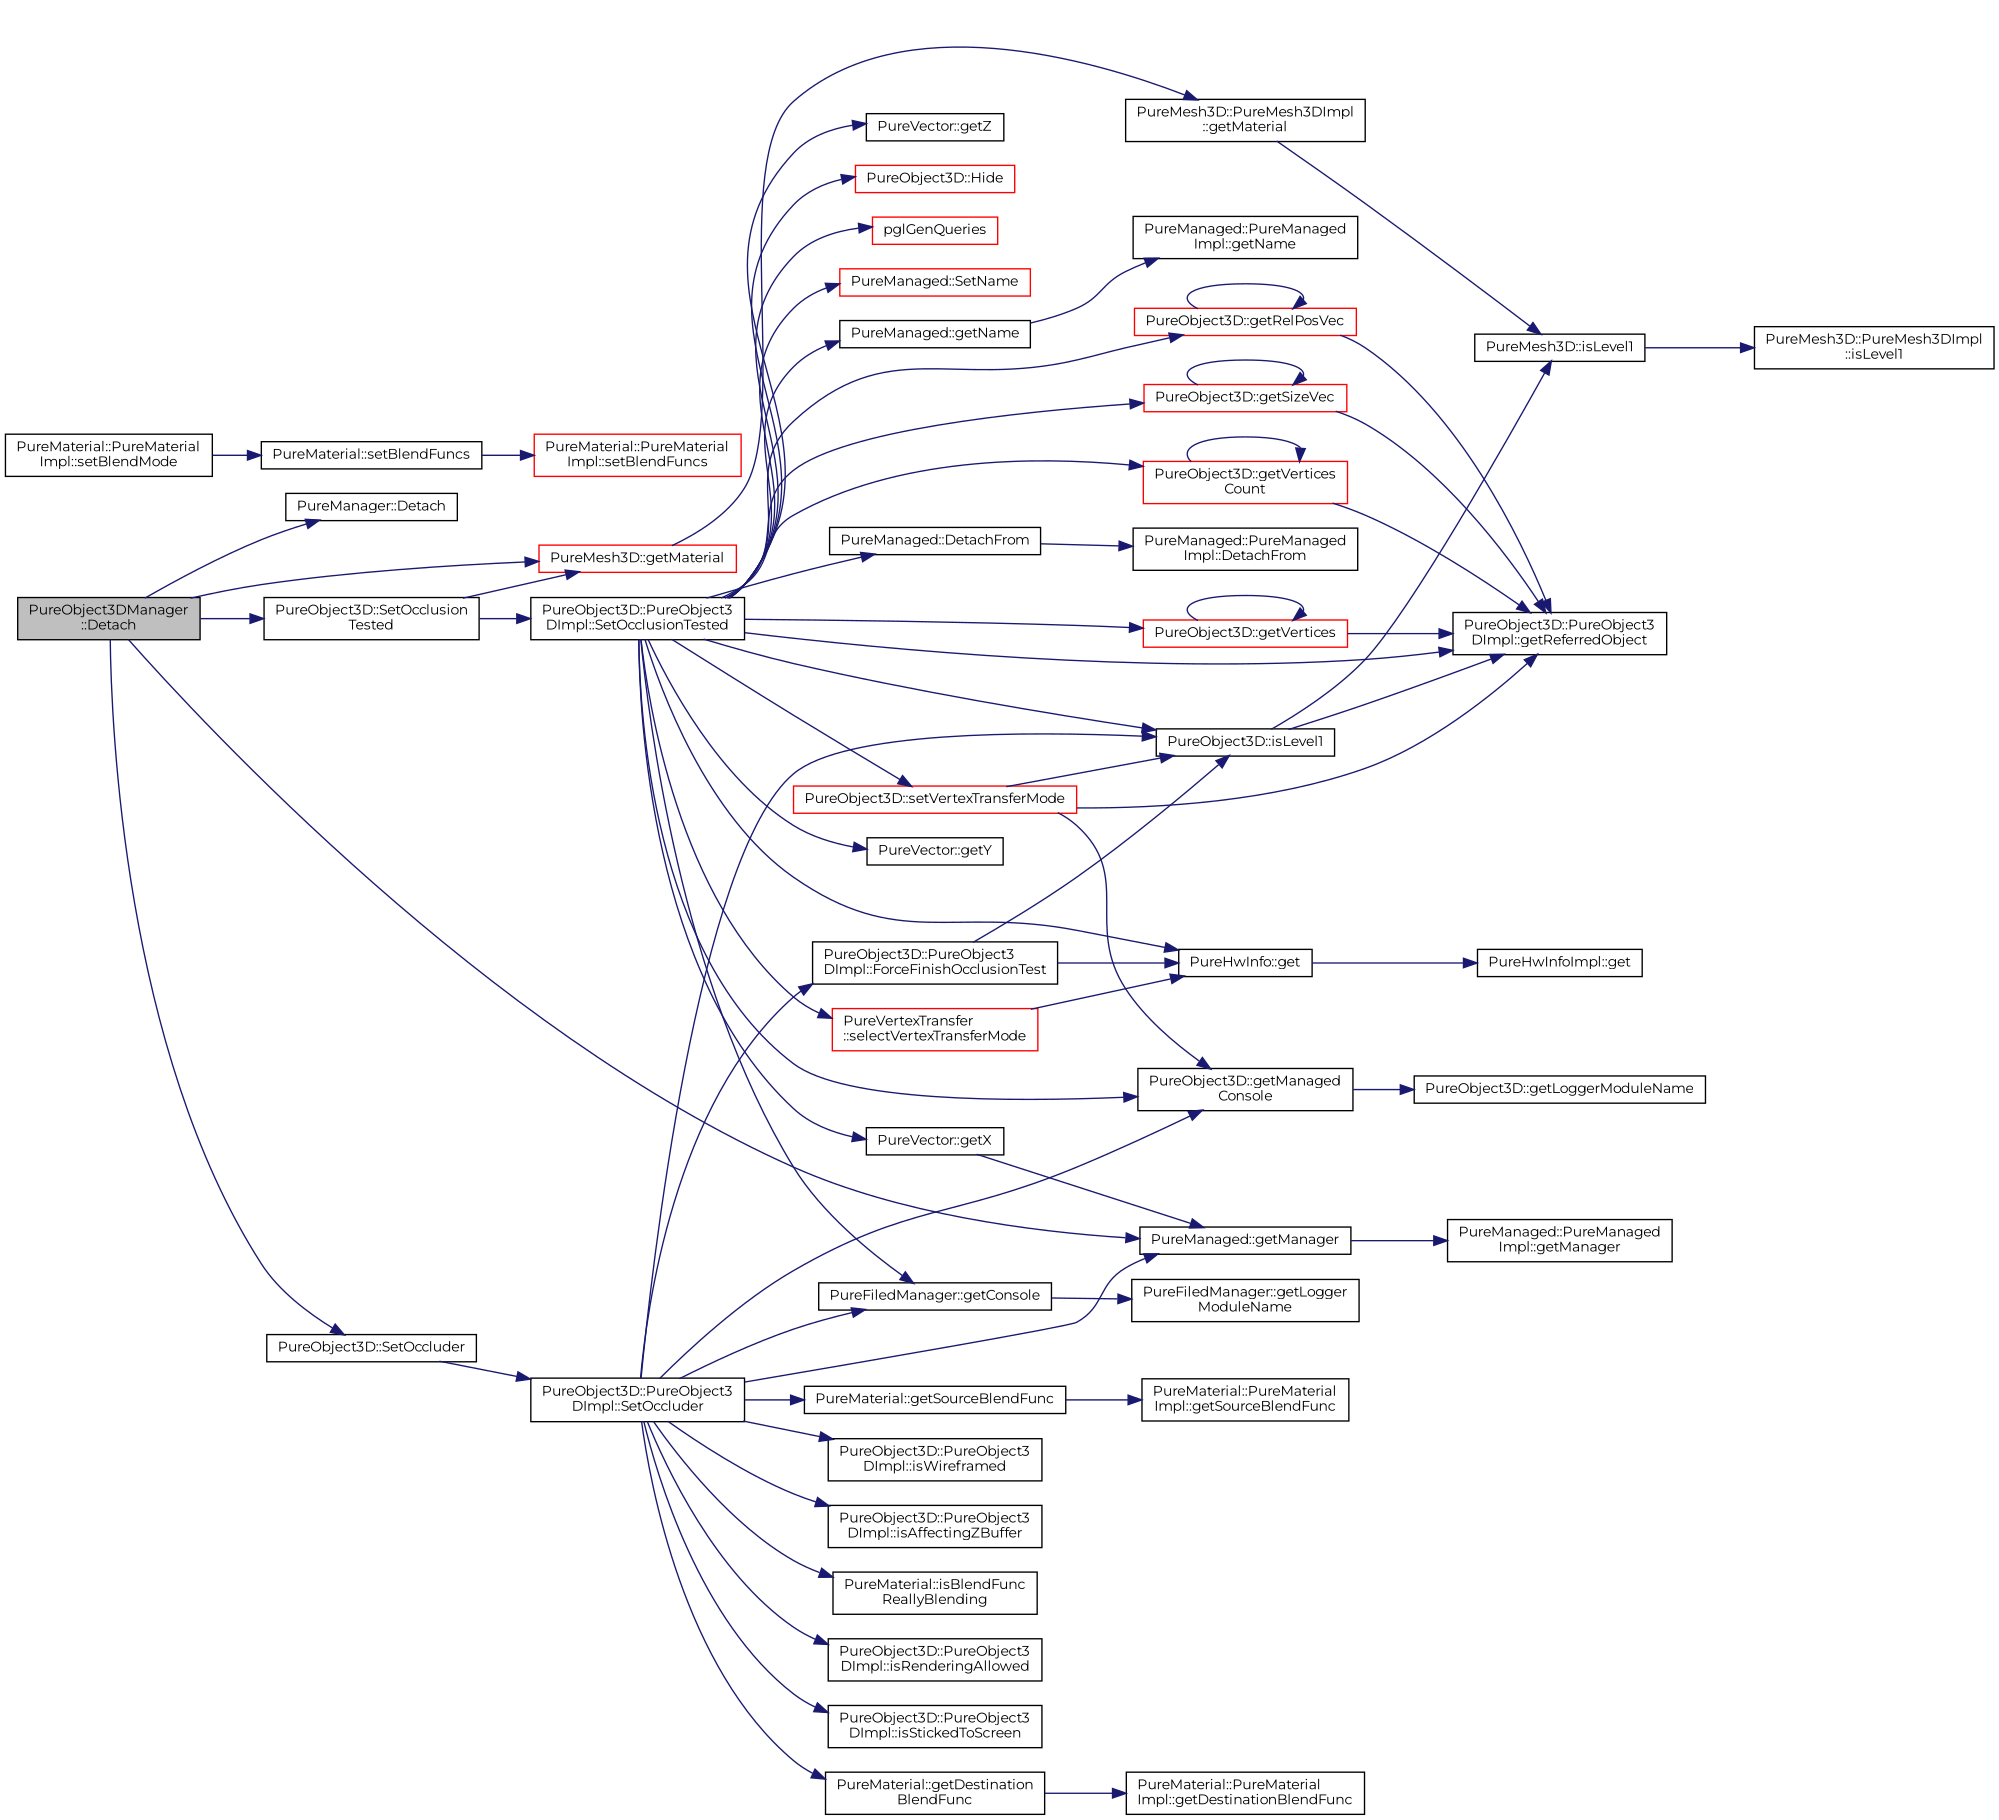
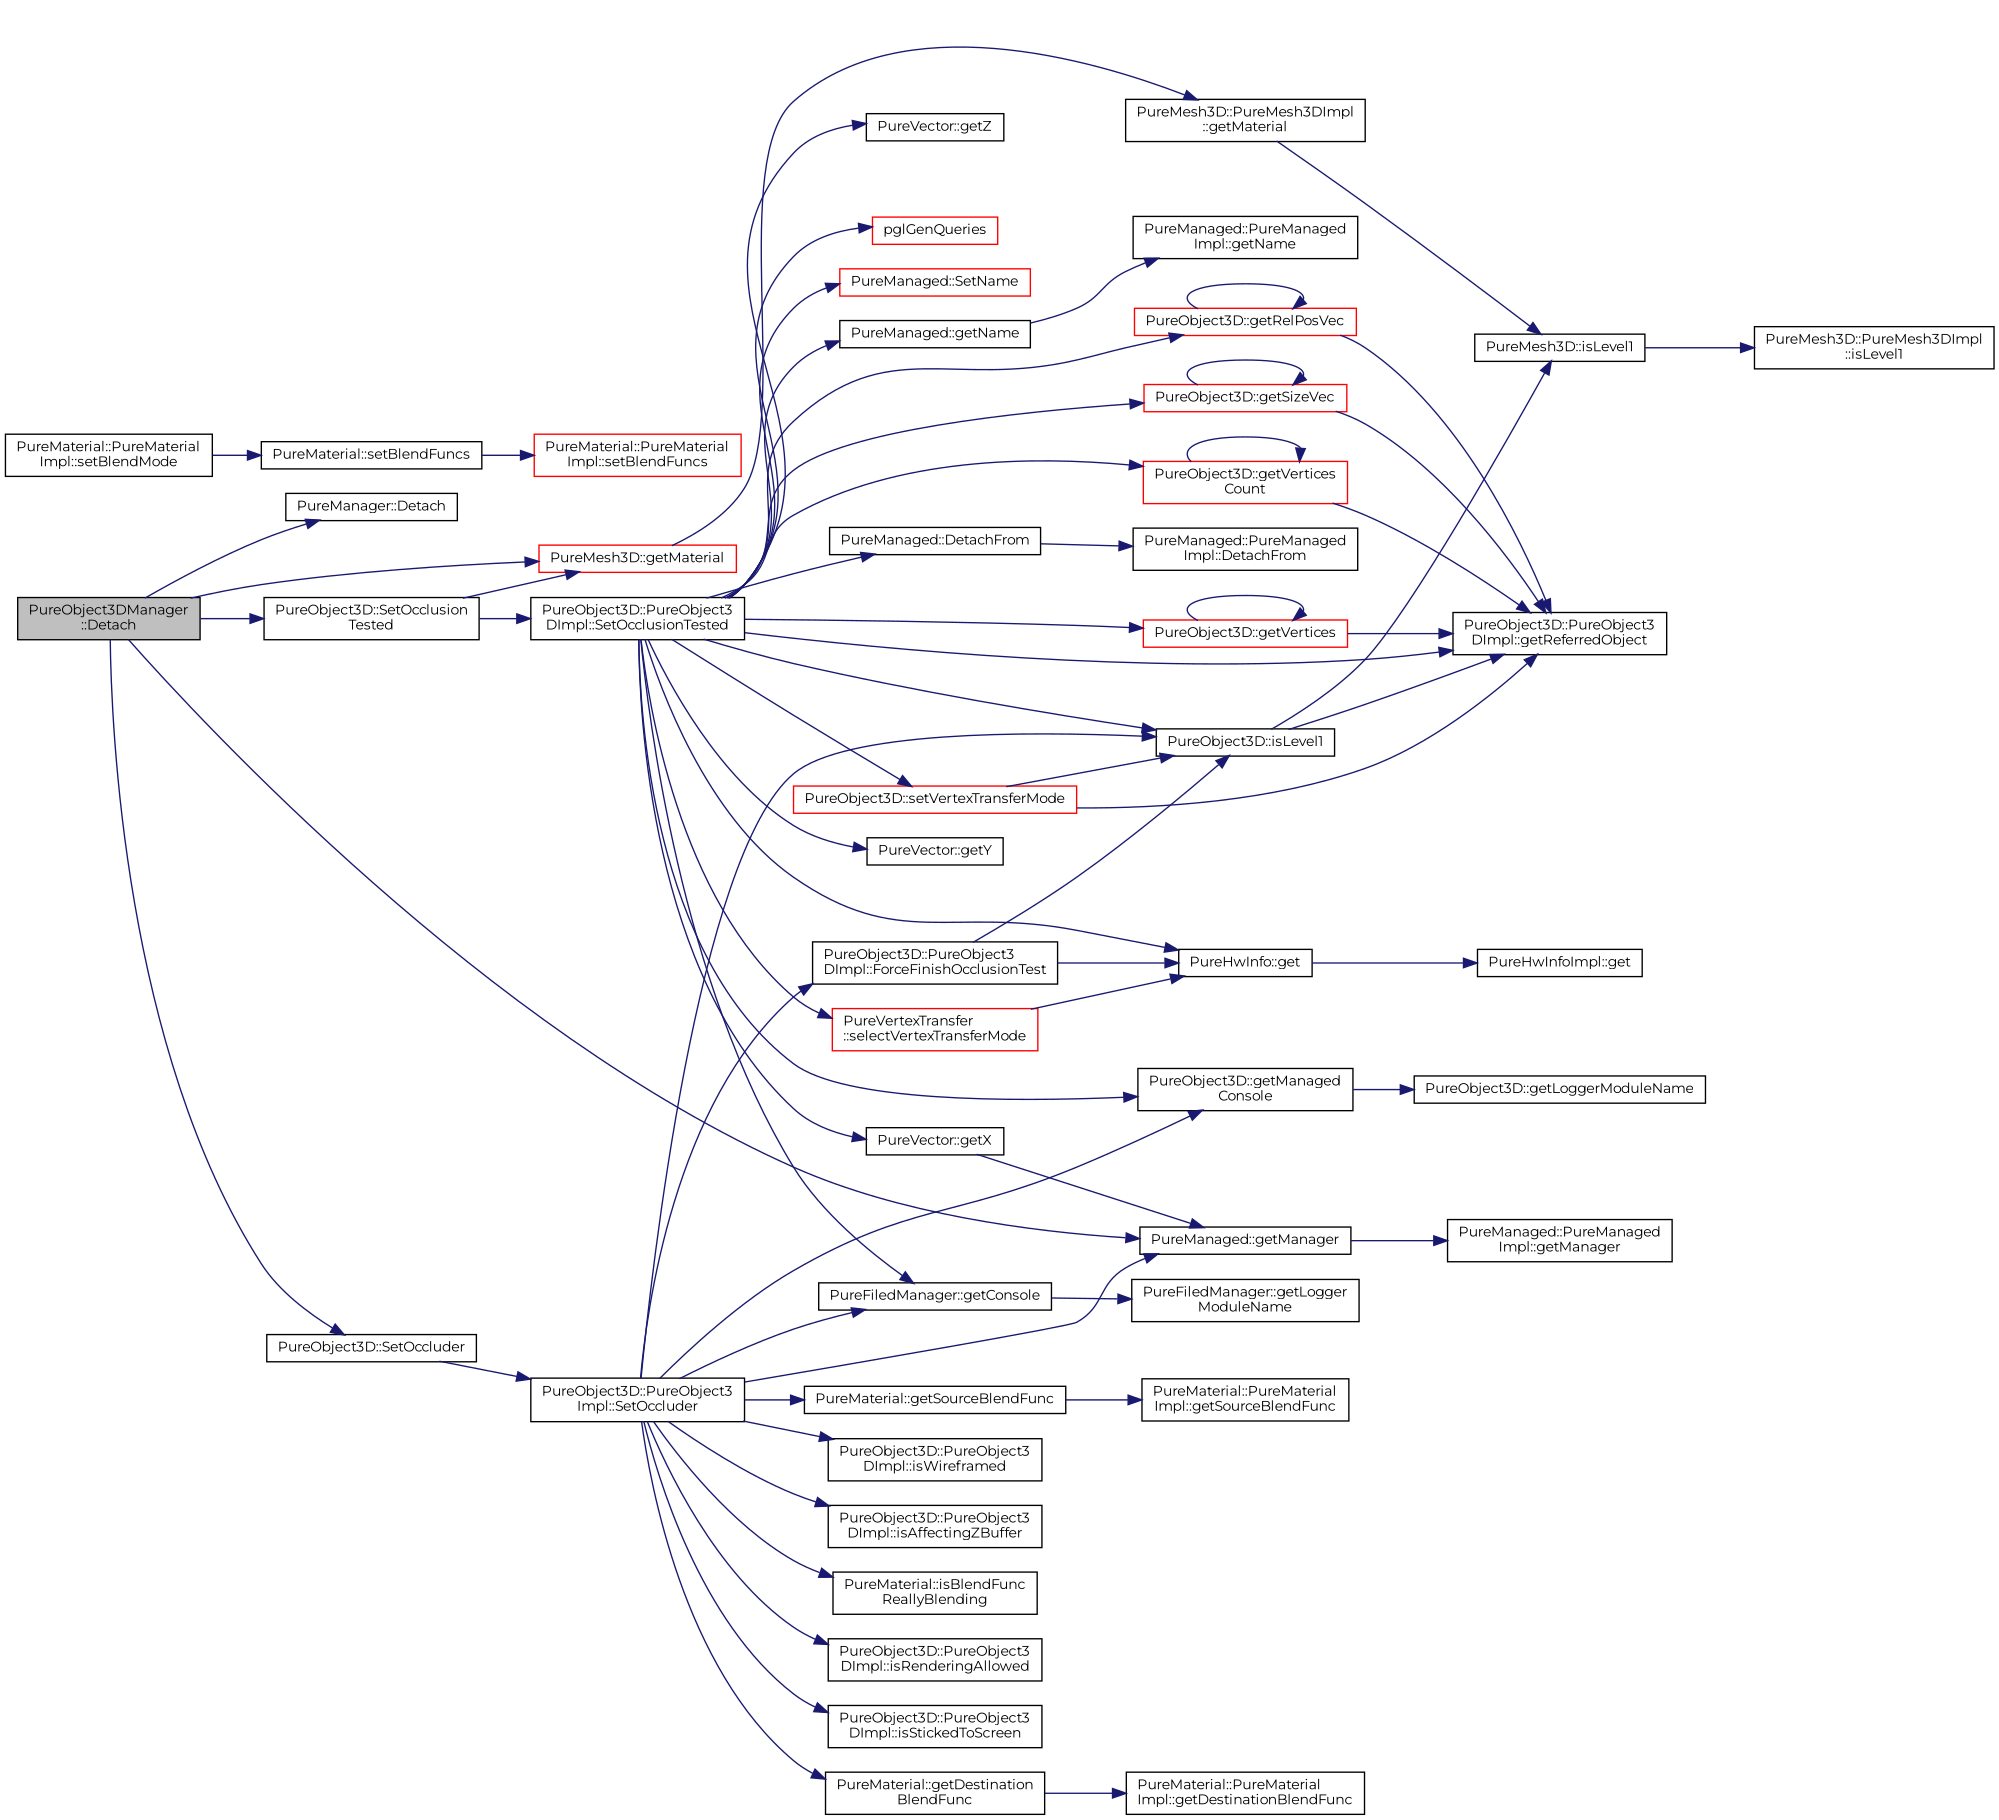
(935, 179) -> none
(1111, 952) -> none
(638, 1400) -> (638, 1400)
